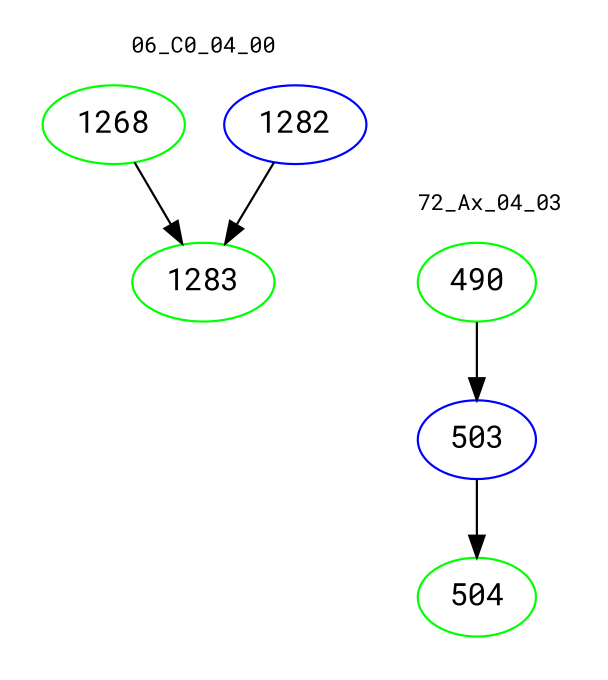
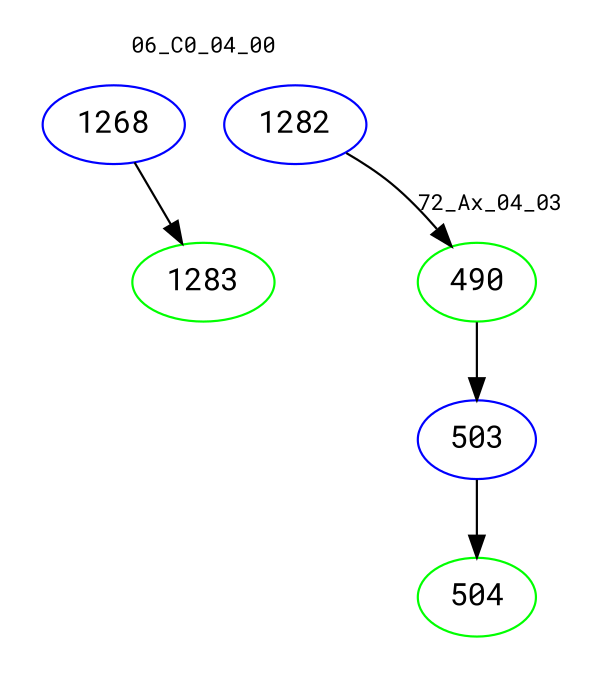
(114, 125) -> (114, 125)
(255, 194) -> (415, 205)
